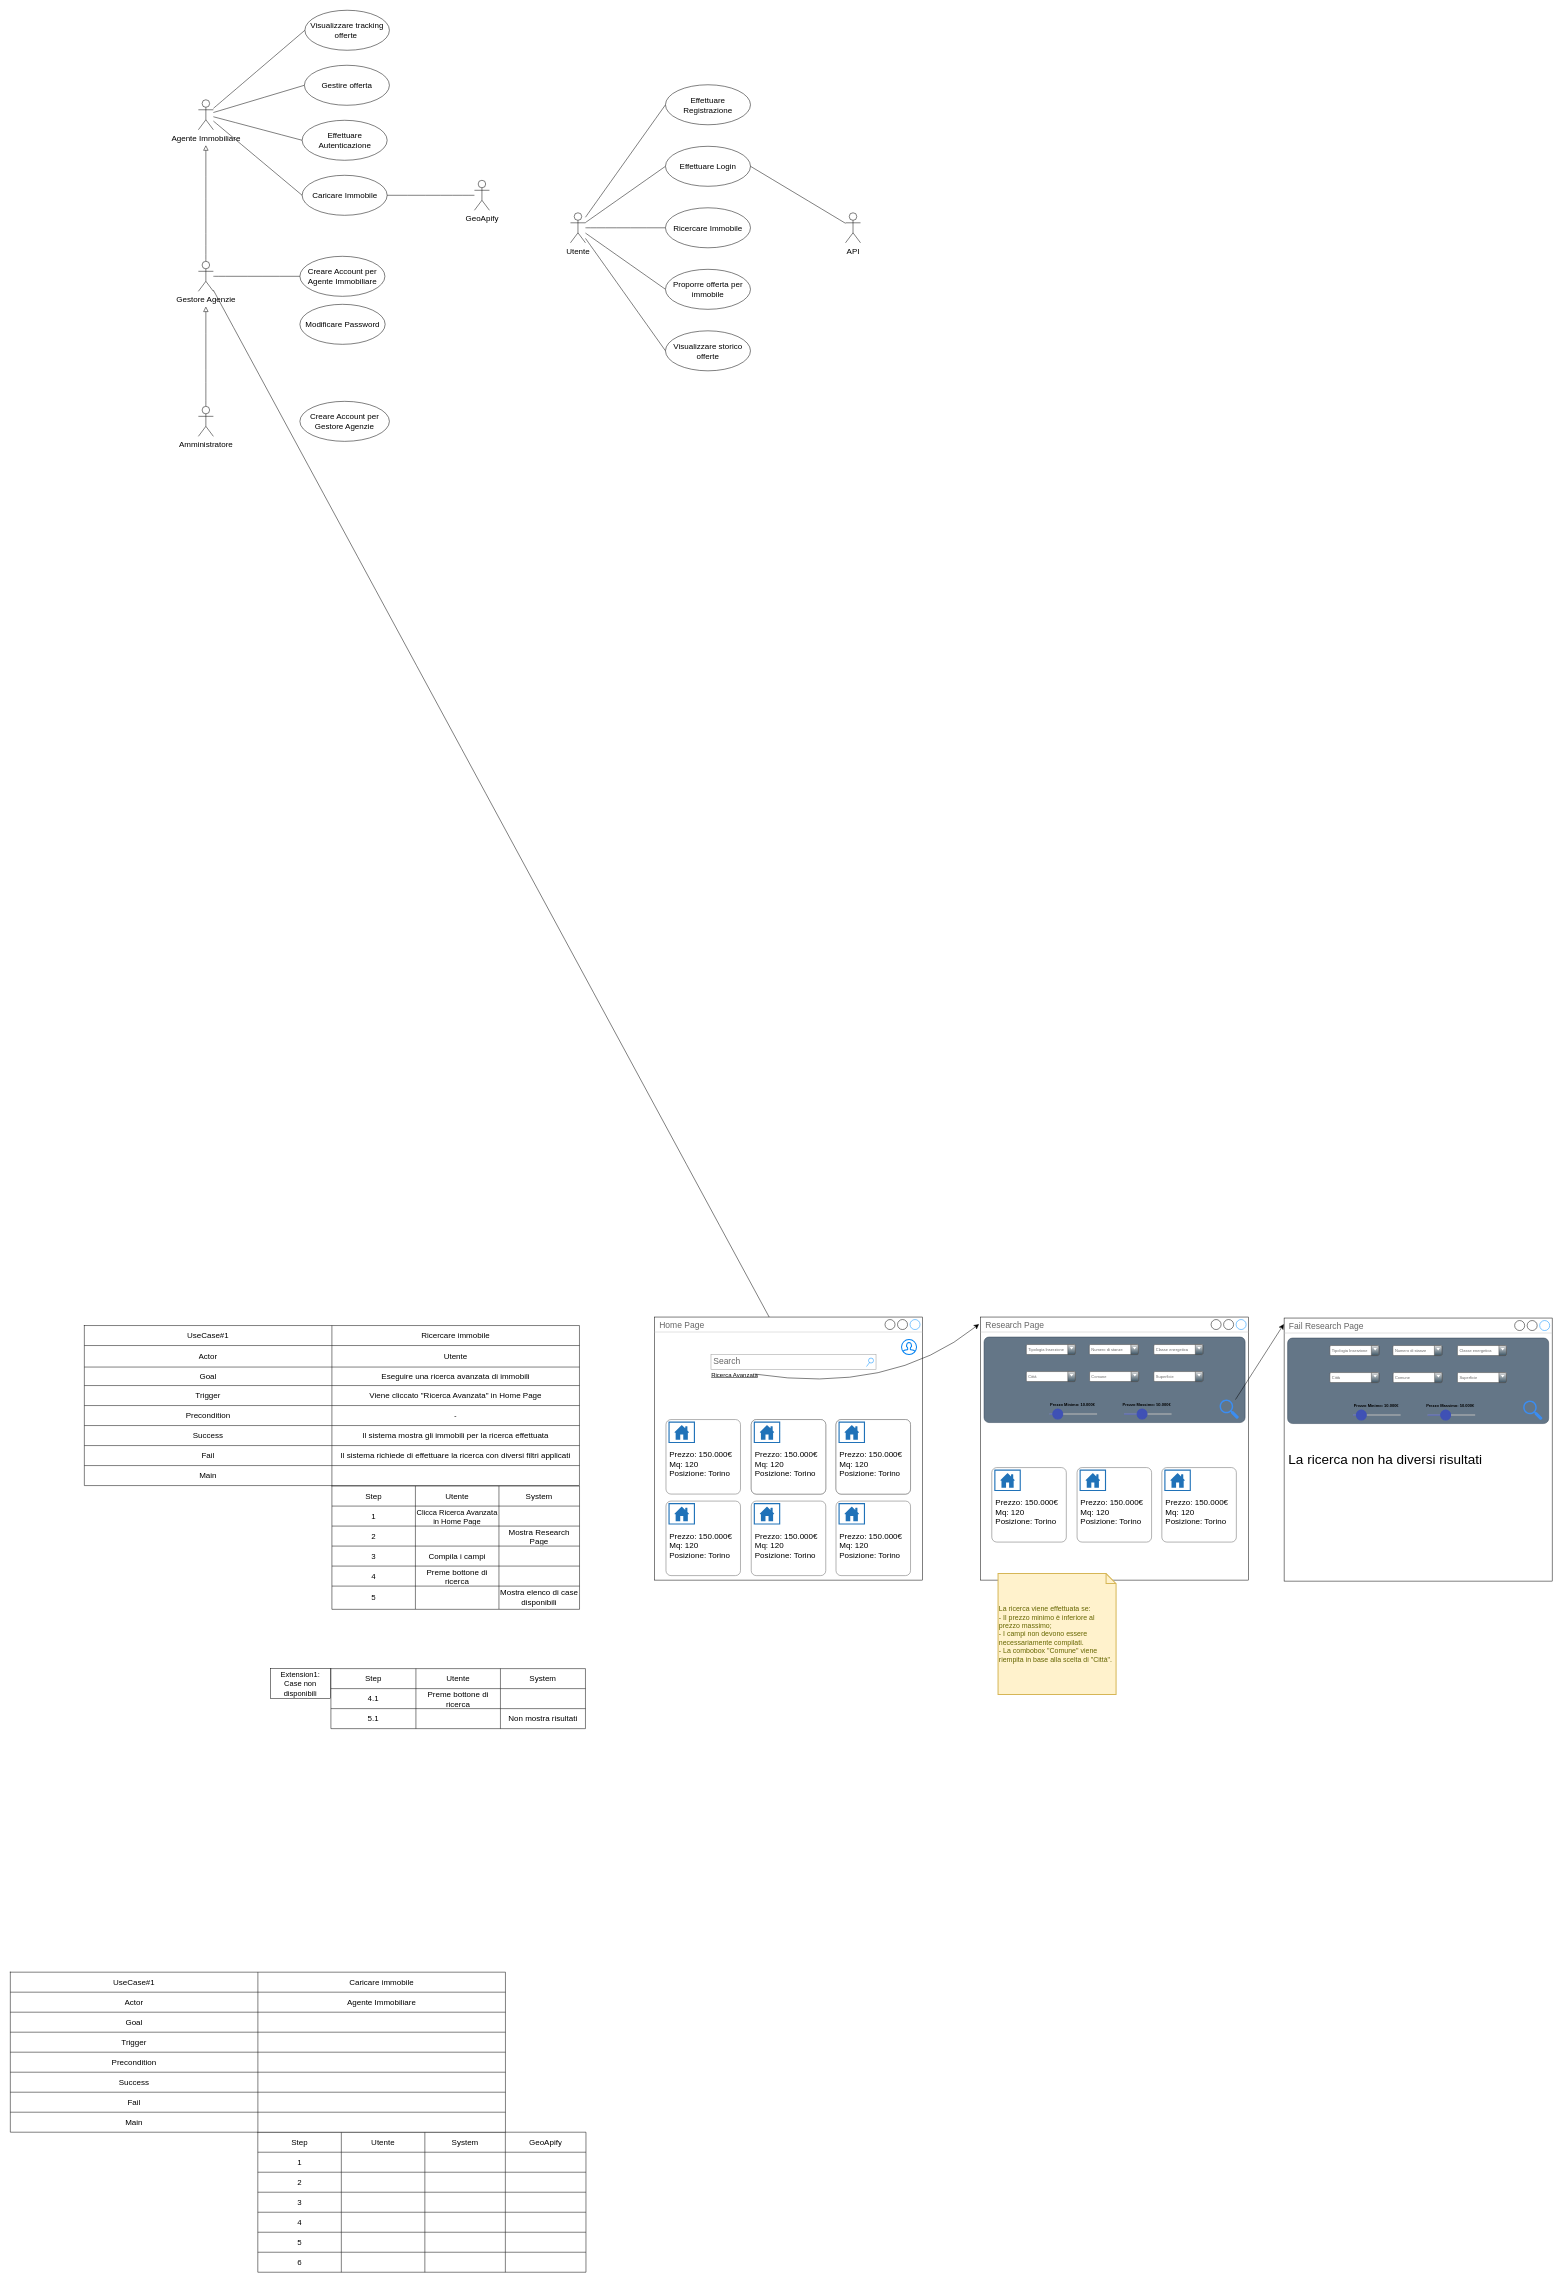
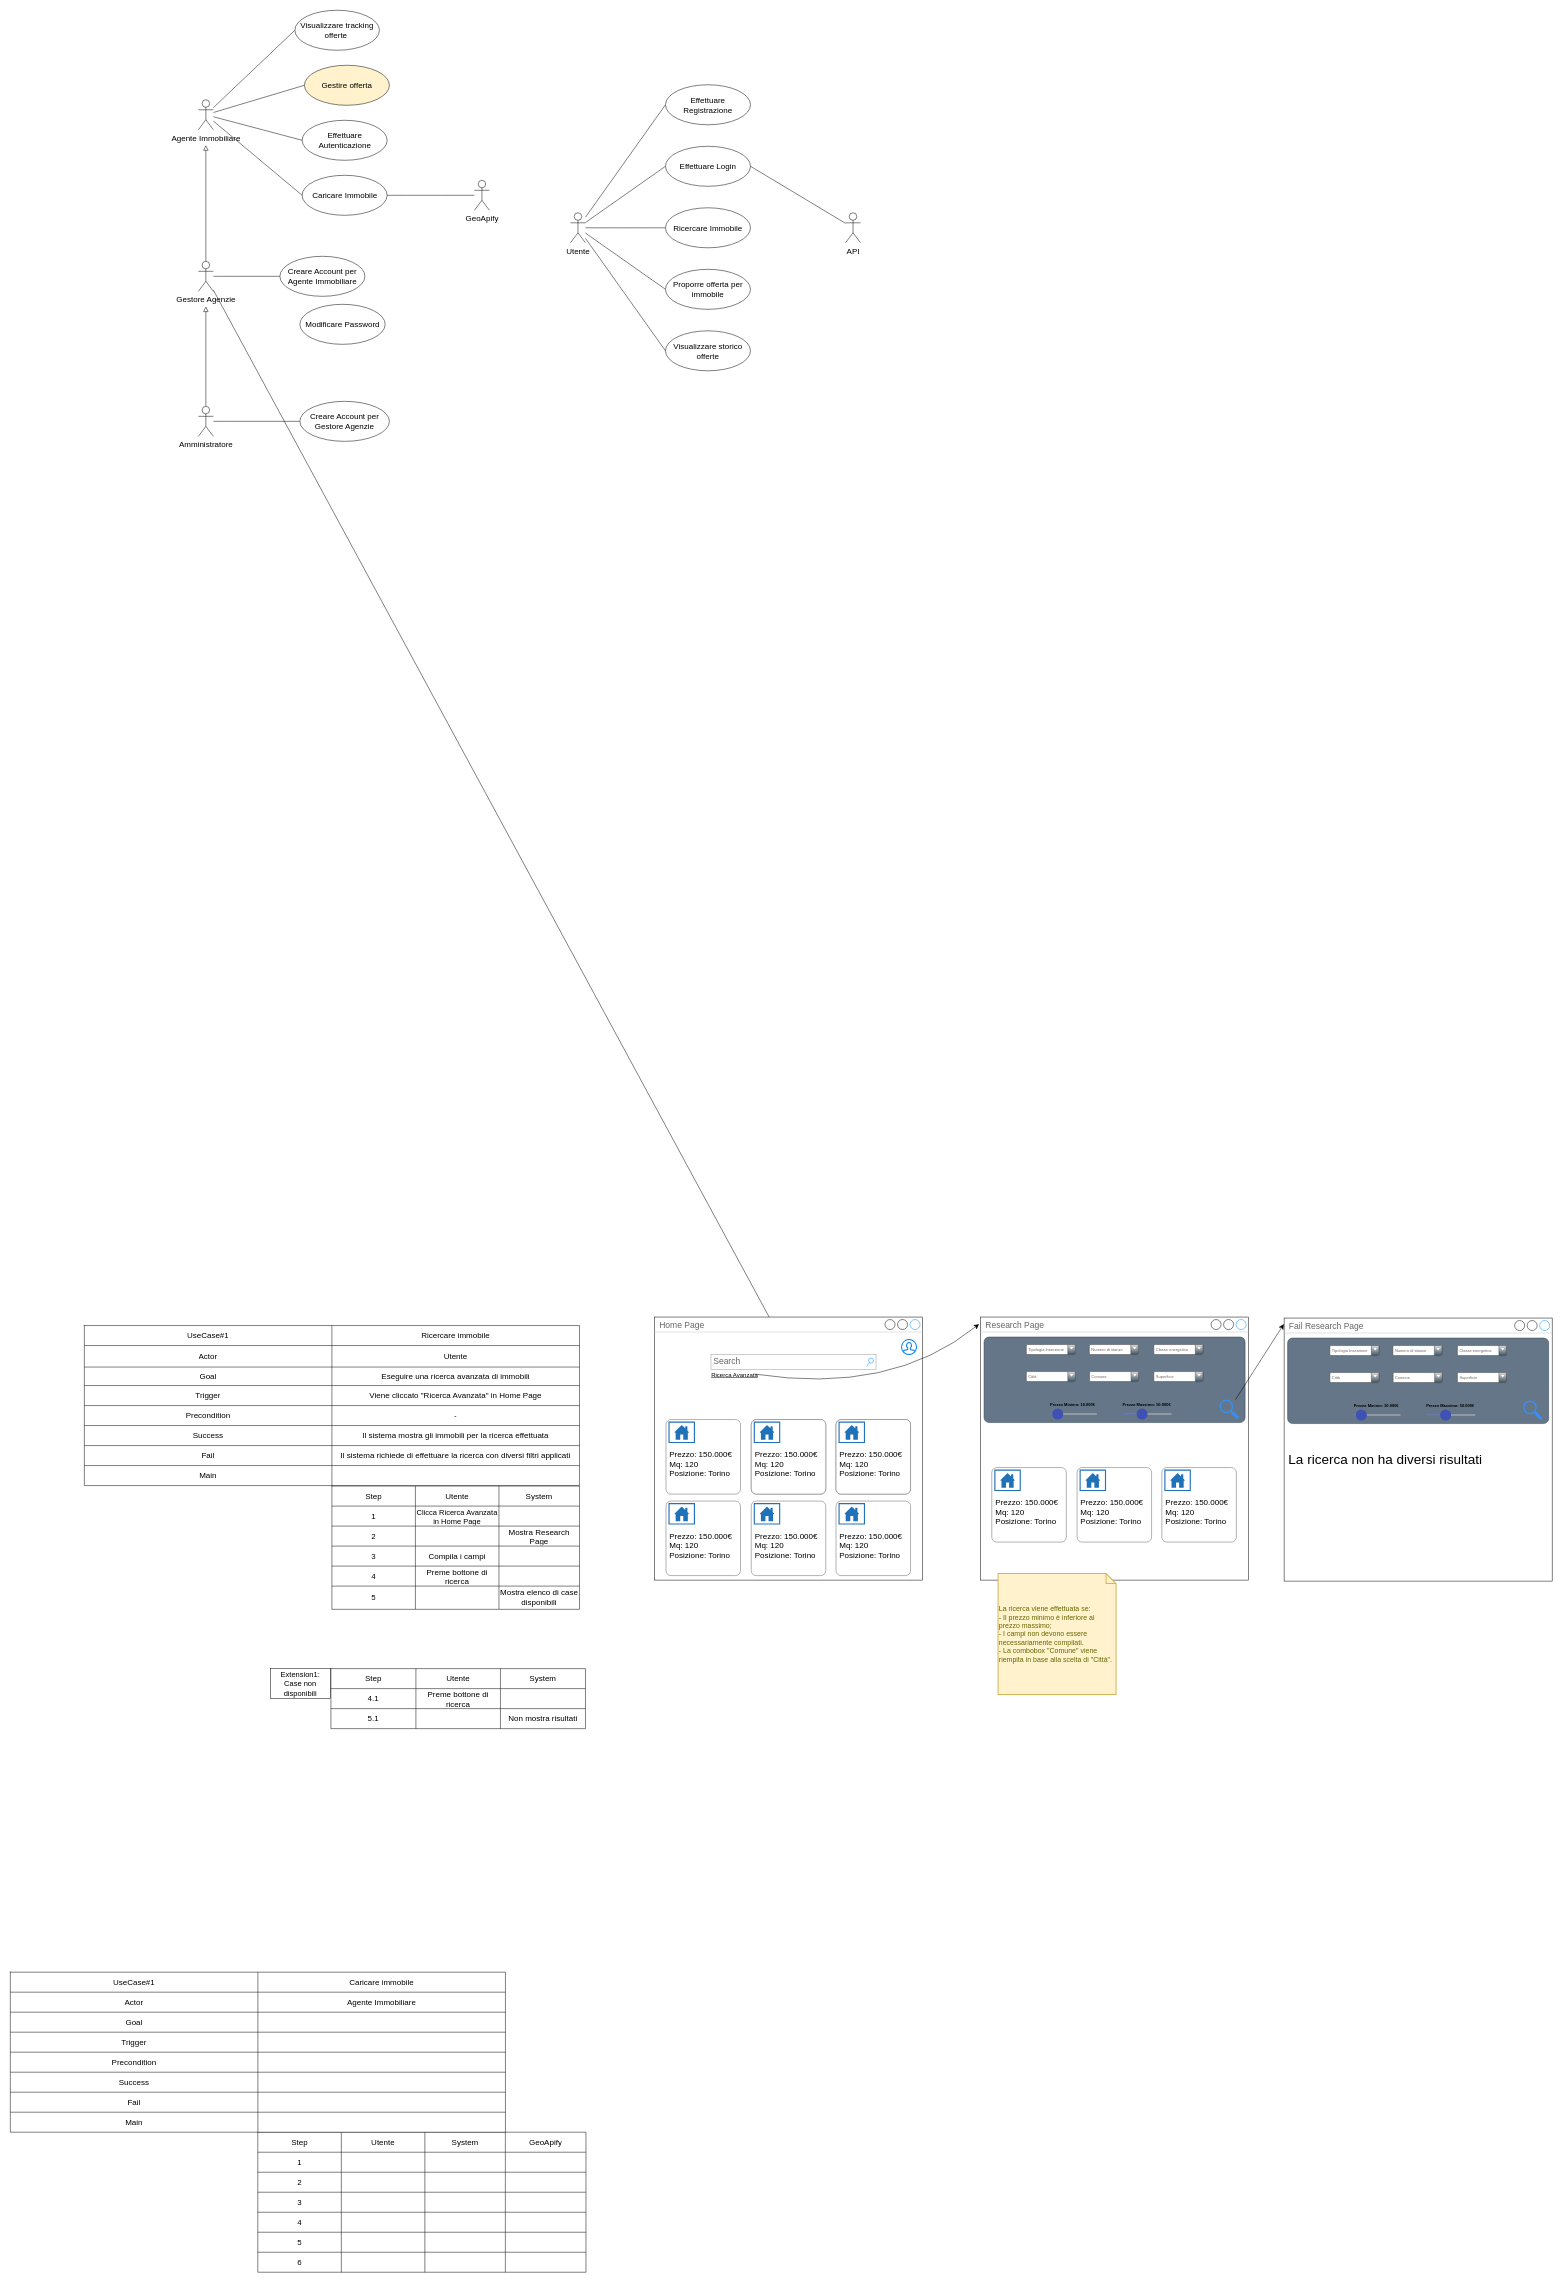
(347, 30) -> (337, 30)
(347, 85) -> (347, 85)
(342, 276) -> (322, 276)
none -> (257, 421)
